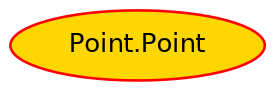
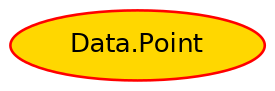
(138, 45) -> (138, 45)
